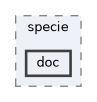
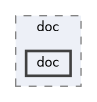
(48, 28) -> (48, 28)
